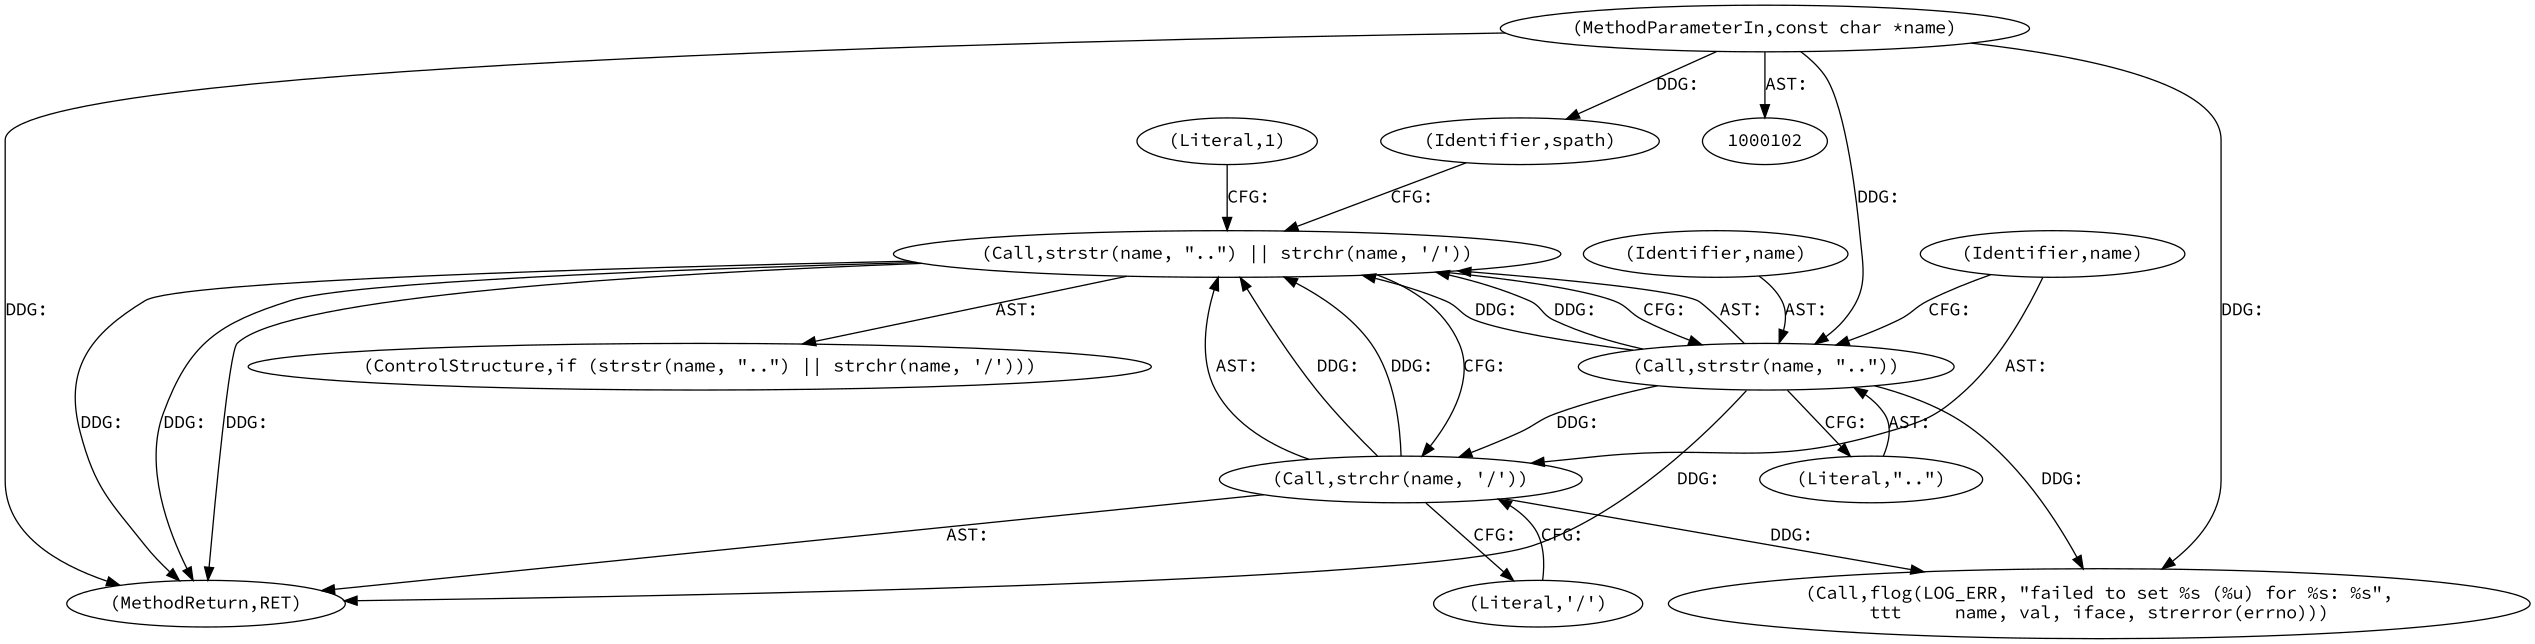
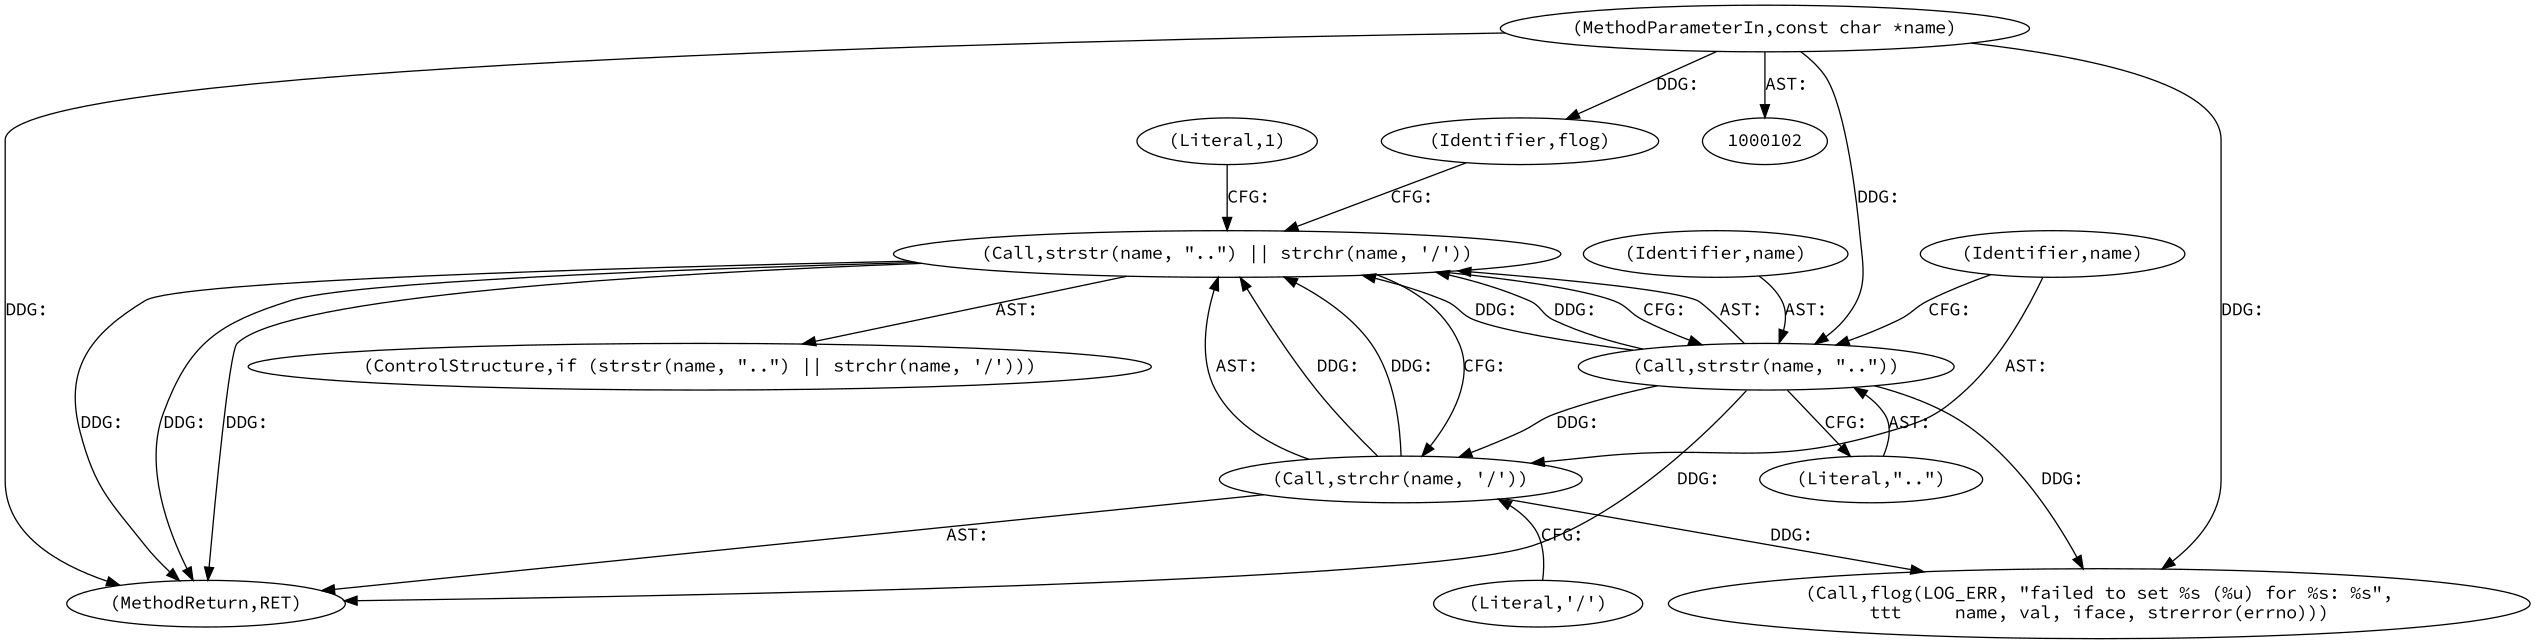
(1520, 141) -> (1520, 141)
(1465, 537) -> none
